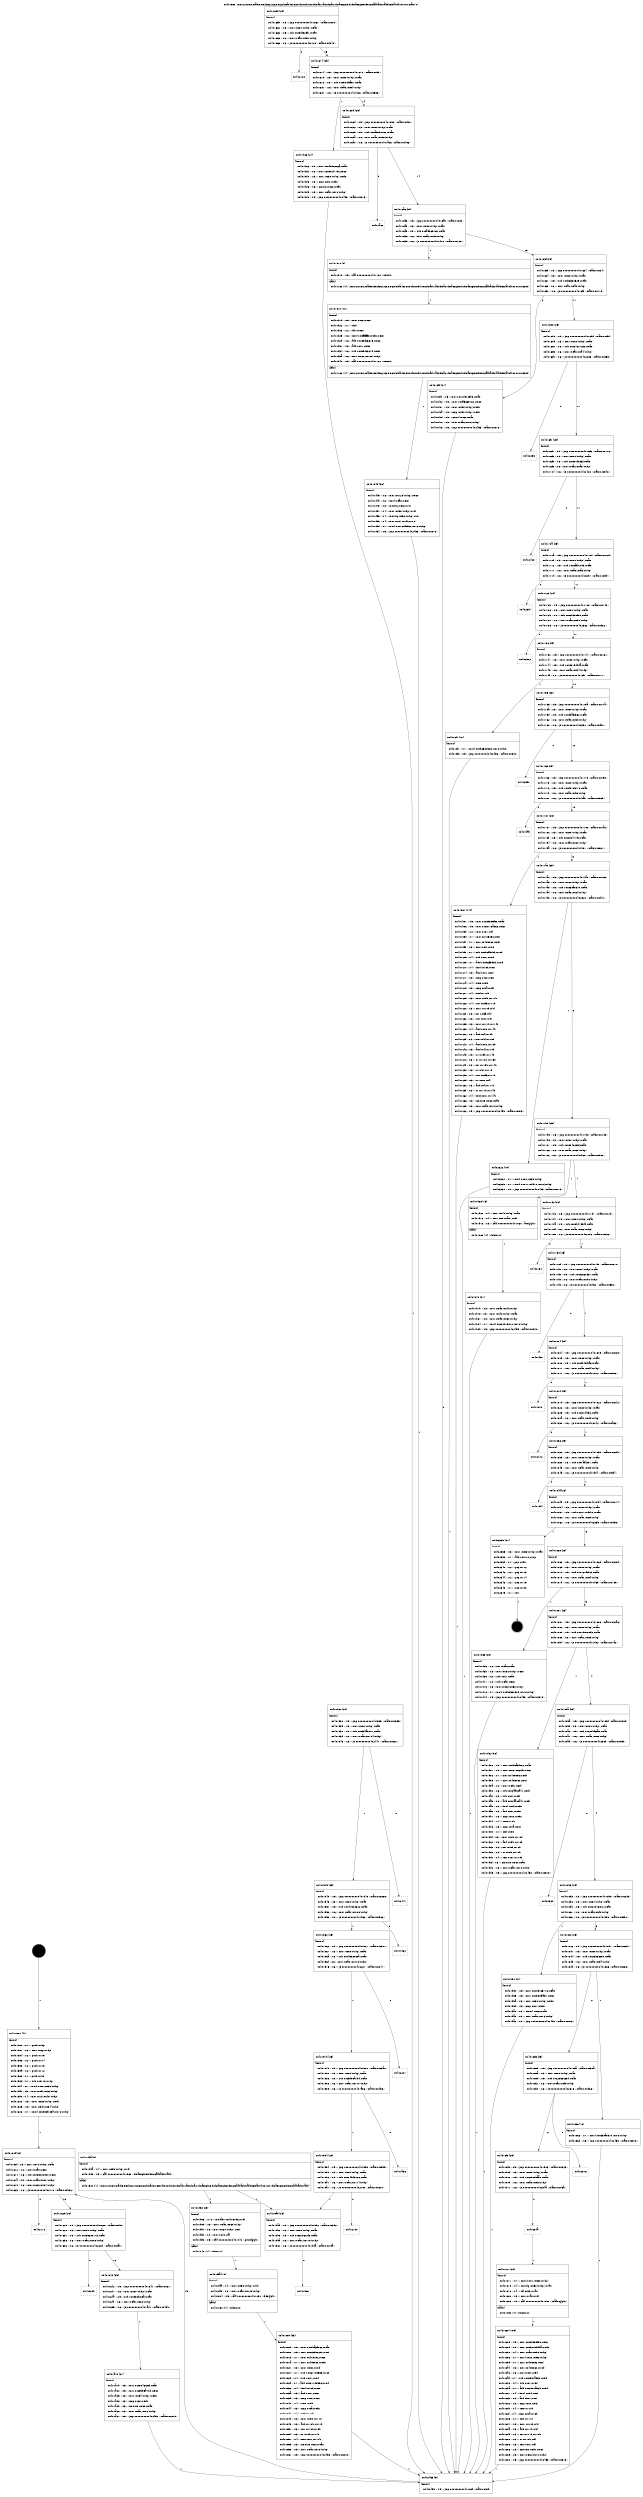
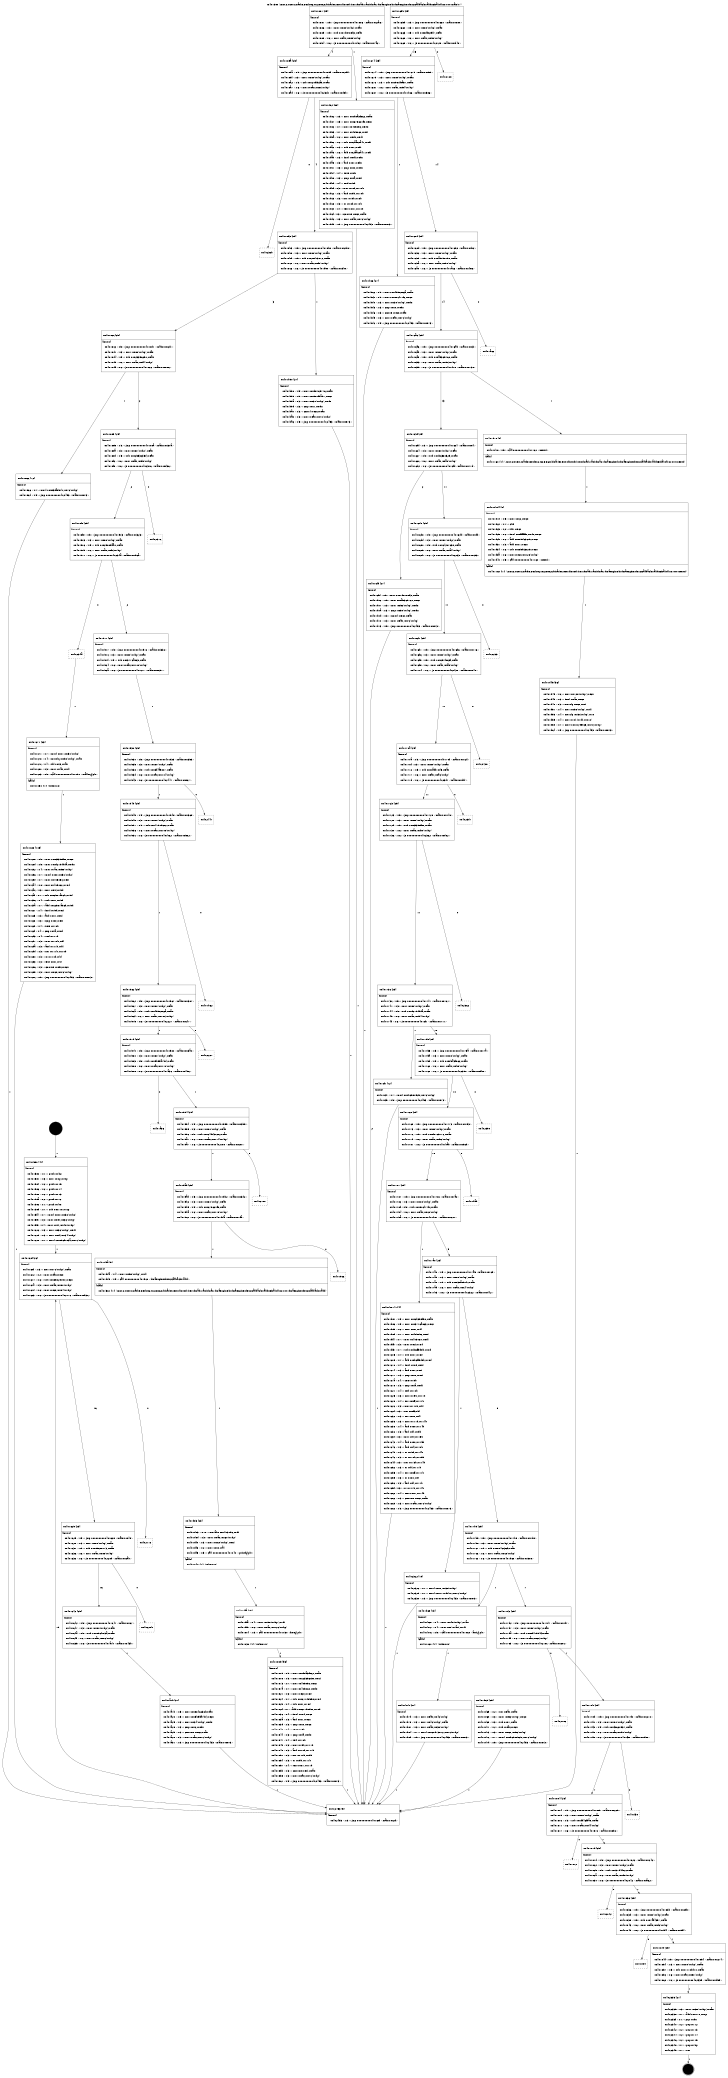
none -> (131, 654)
(585, 1567) -> none
(254, 2199) -> (211, 1239)
